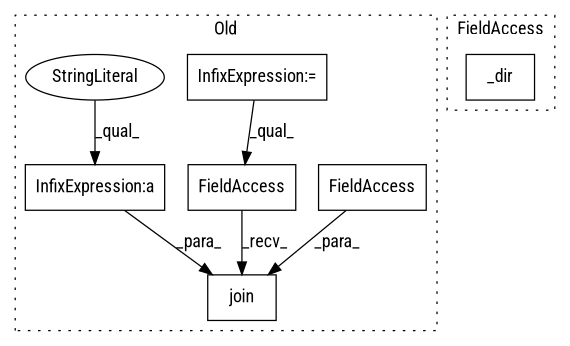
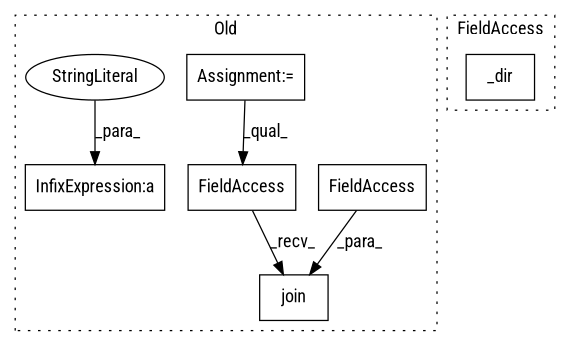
(257, 77) -> (246, 77)
(118, 132) -> (118, 132)
(163, 239) -> none
